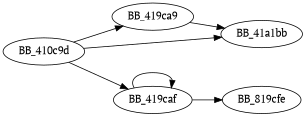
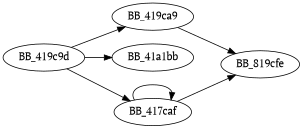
(204, 25) -> (203, 39)
(44, 51) -> (44, 58)
(153, 100) -> (153, 112)
